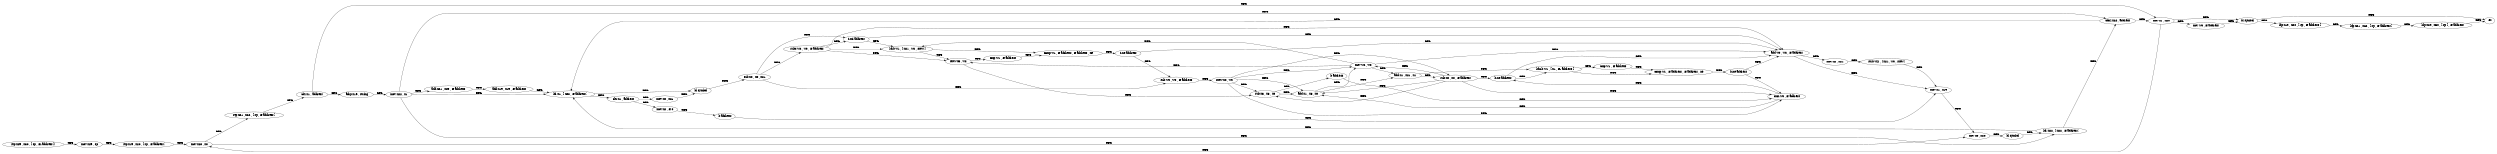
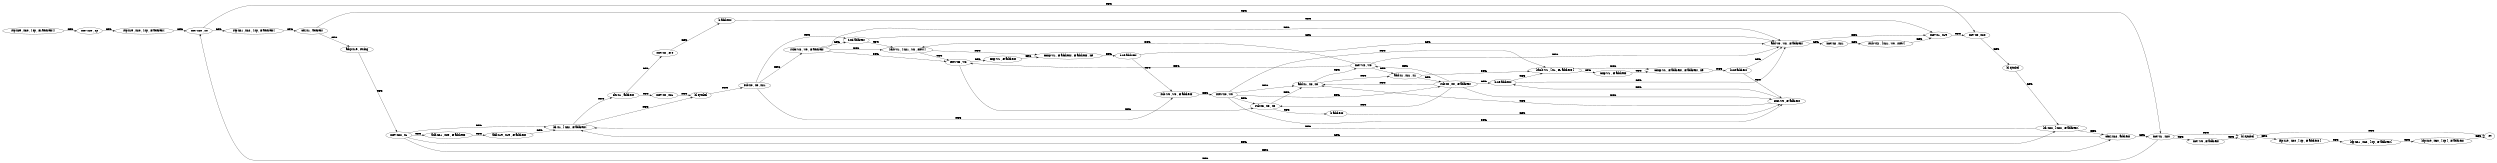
(1292, 72) -> (1385, 52)
